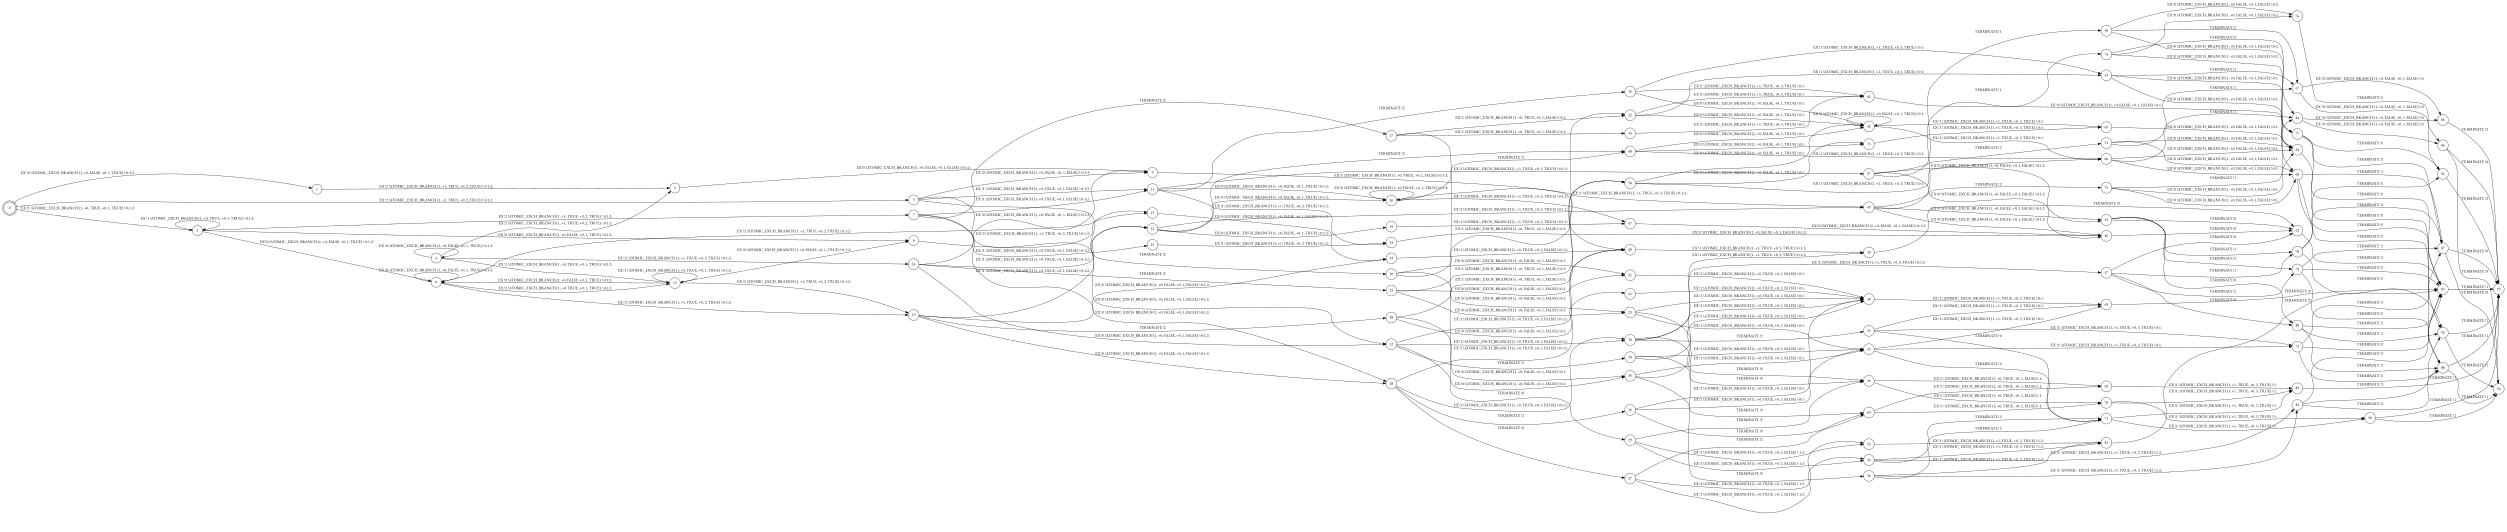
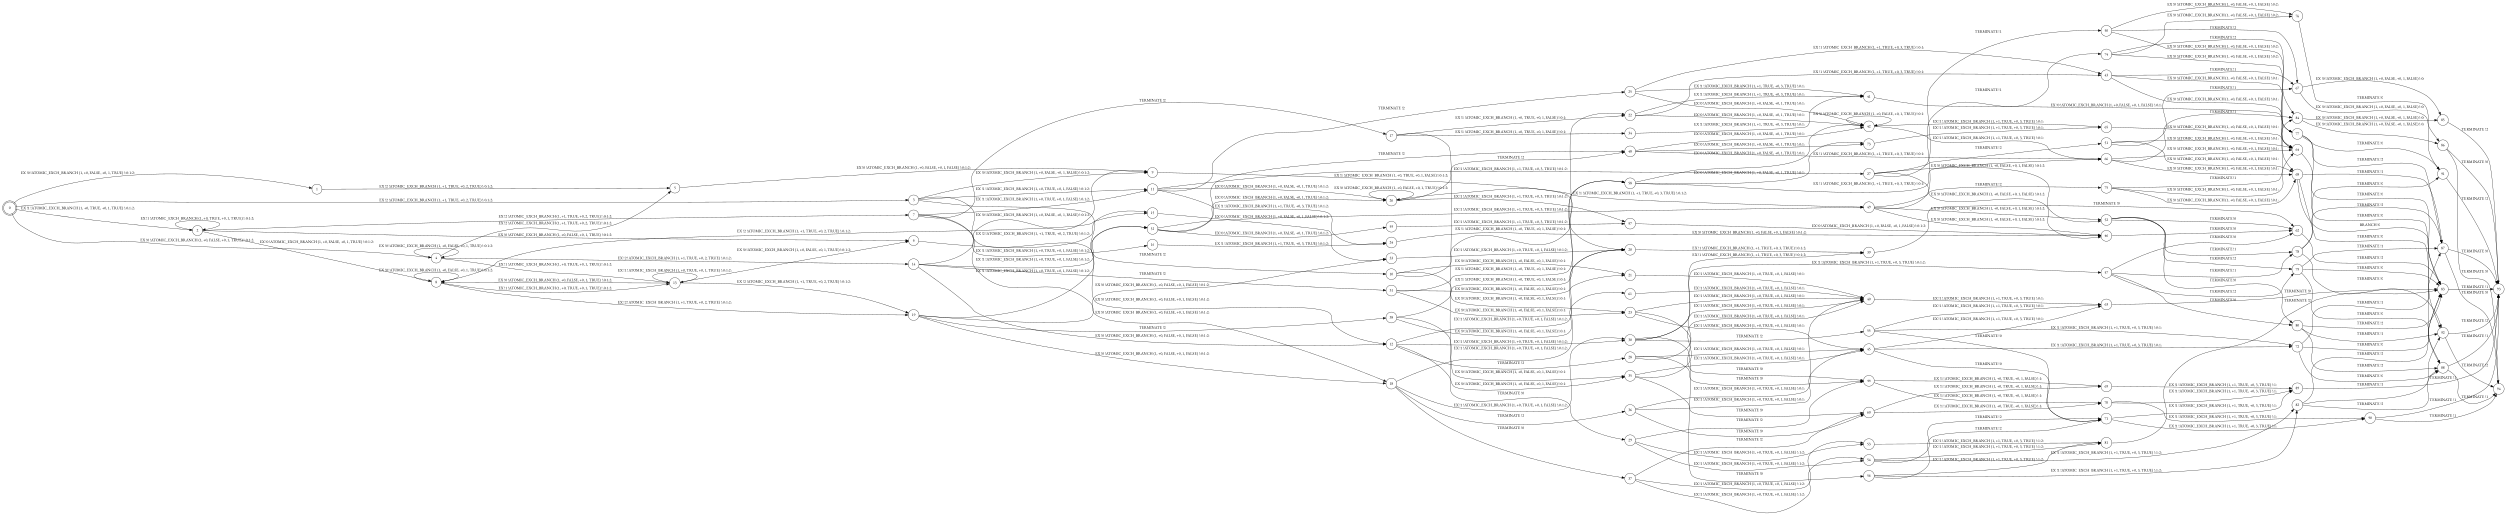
(2370, 225) -> (2370, 225)
none -> (215, 247)
